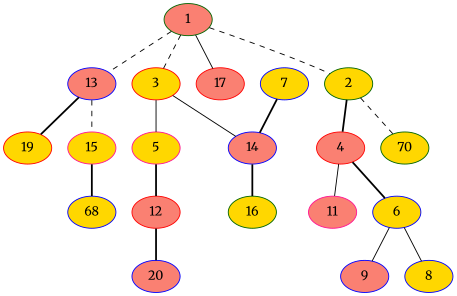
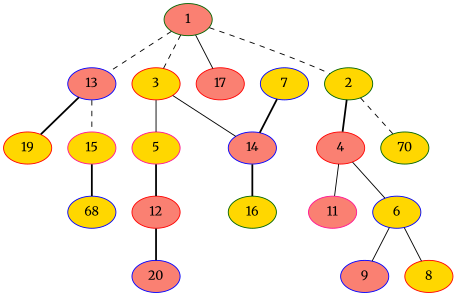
(369, 180) -> (369, 180)
(429, 276) -> (429, 276)
